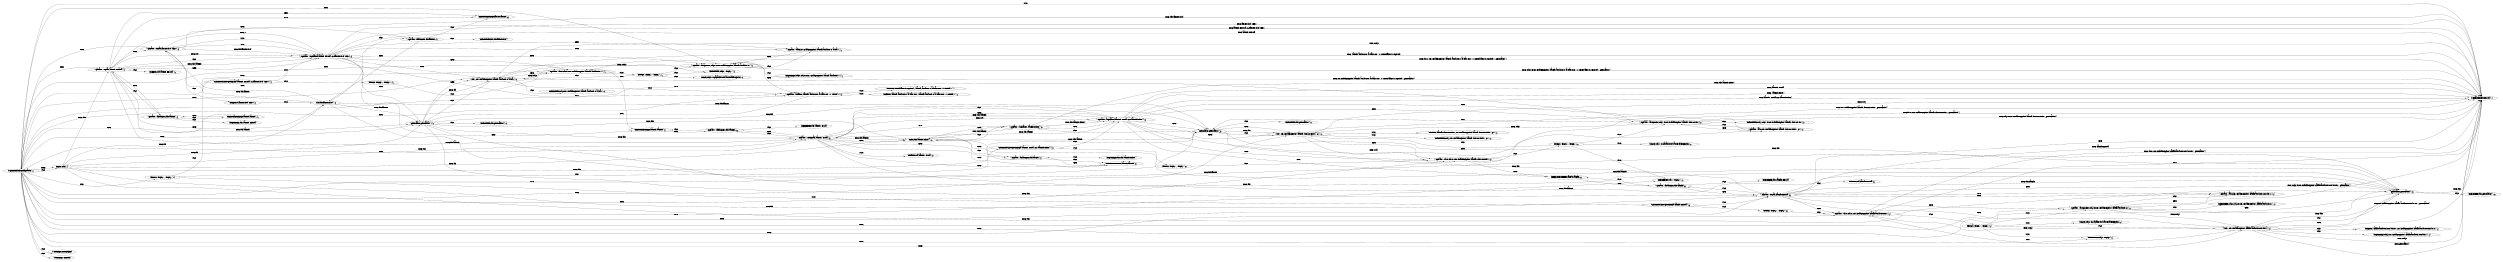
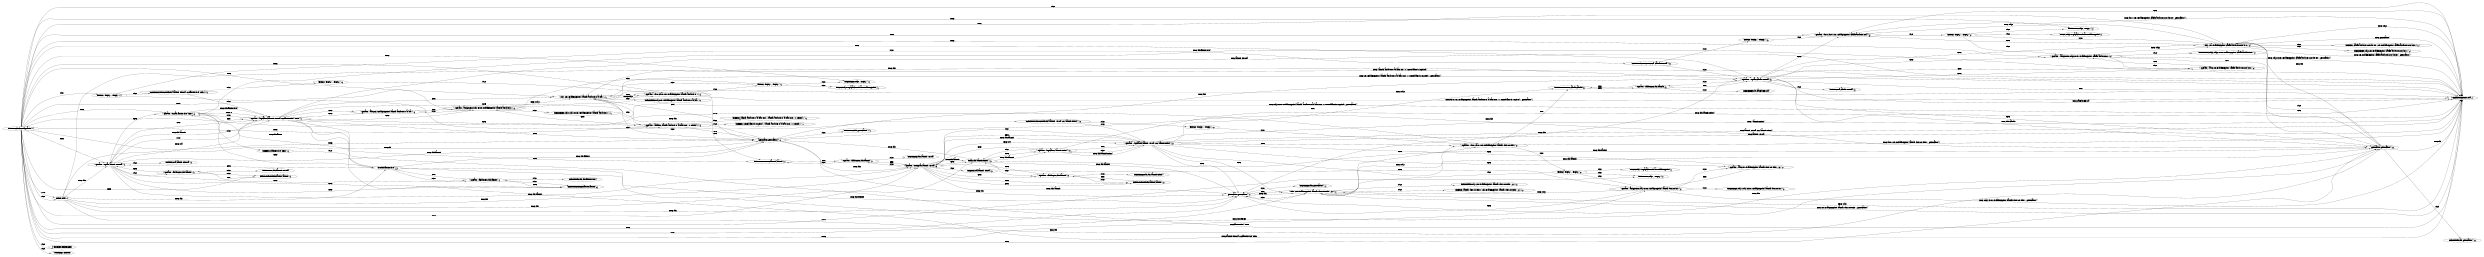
(47, 66) -> (93, 110)
none -> (534, 186)
